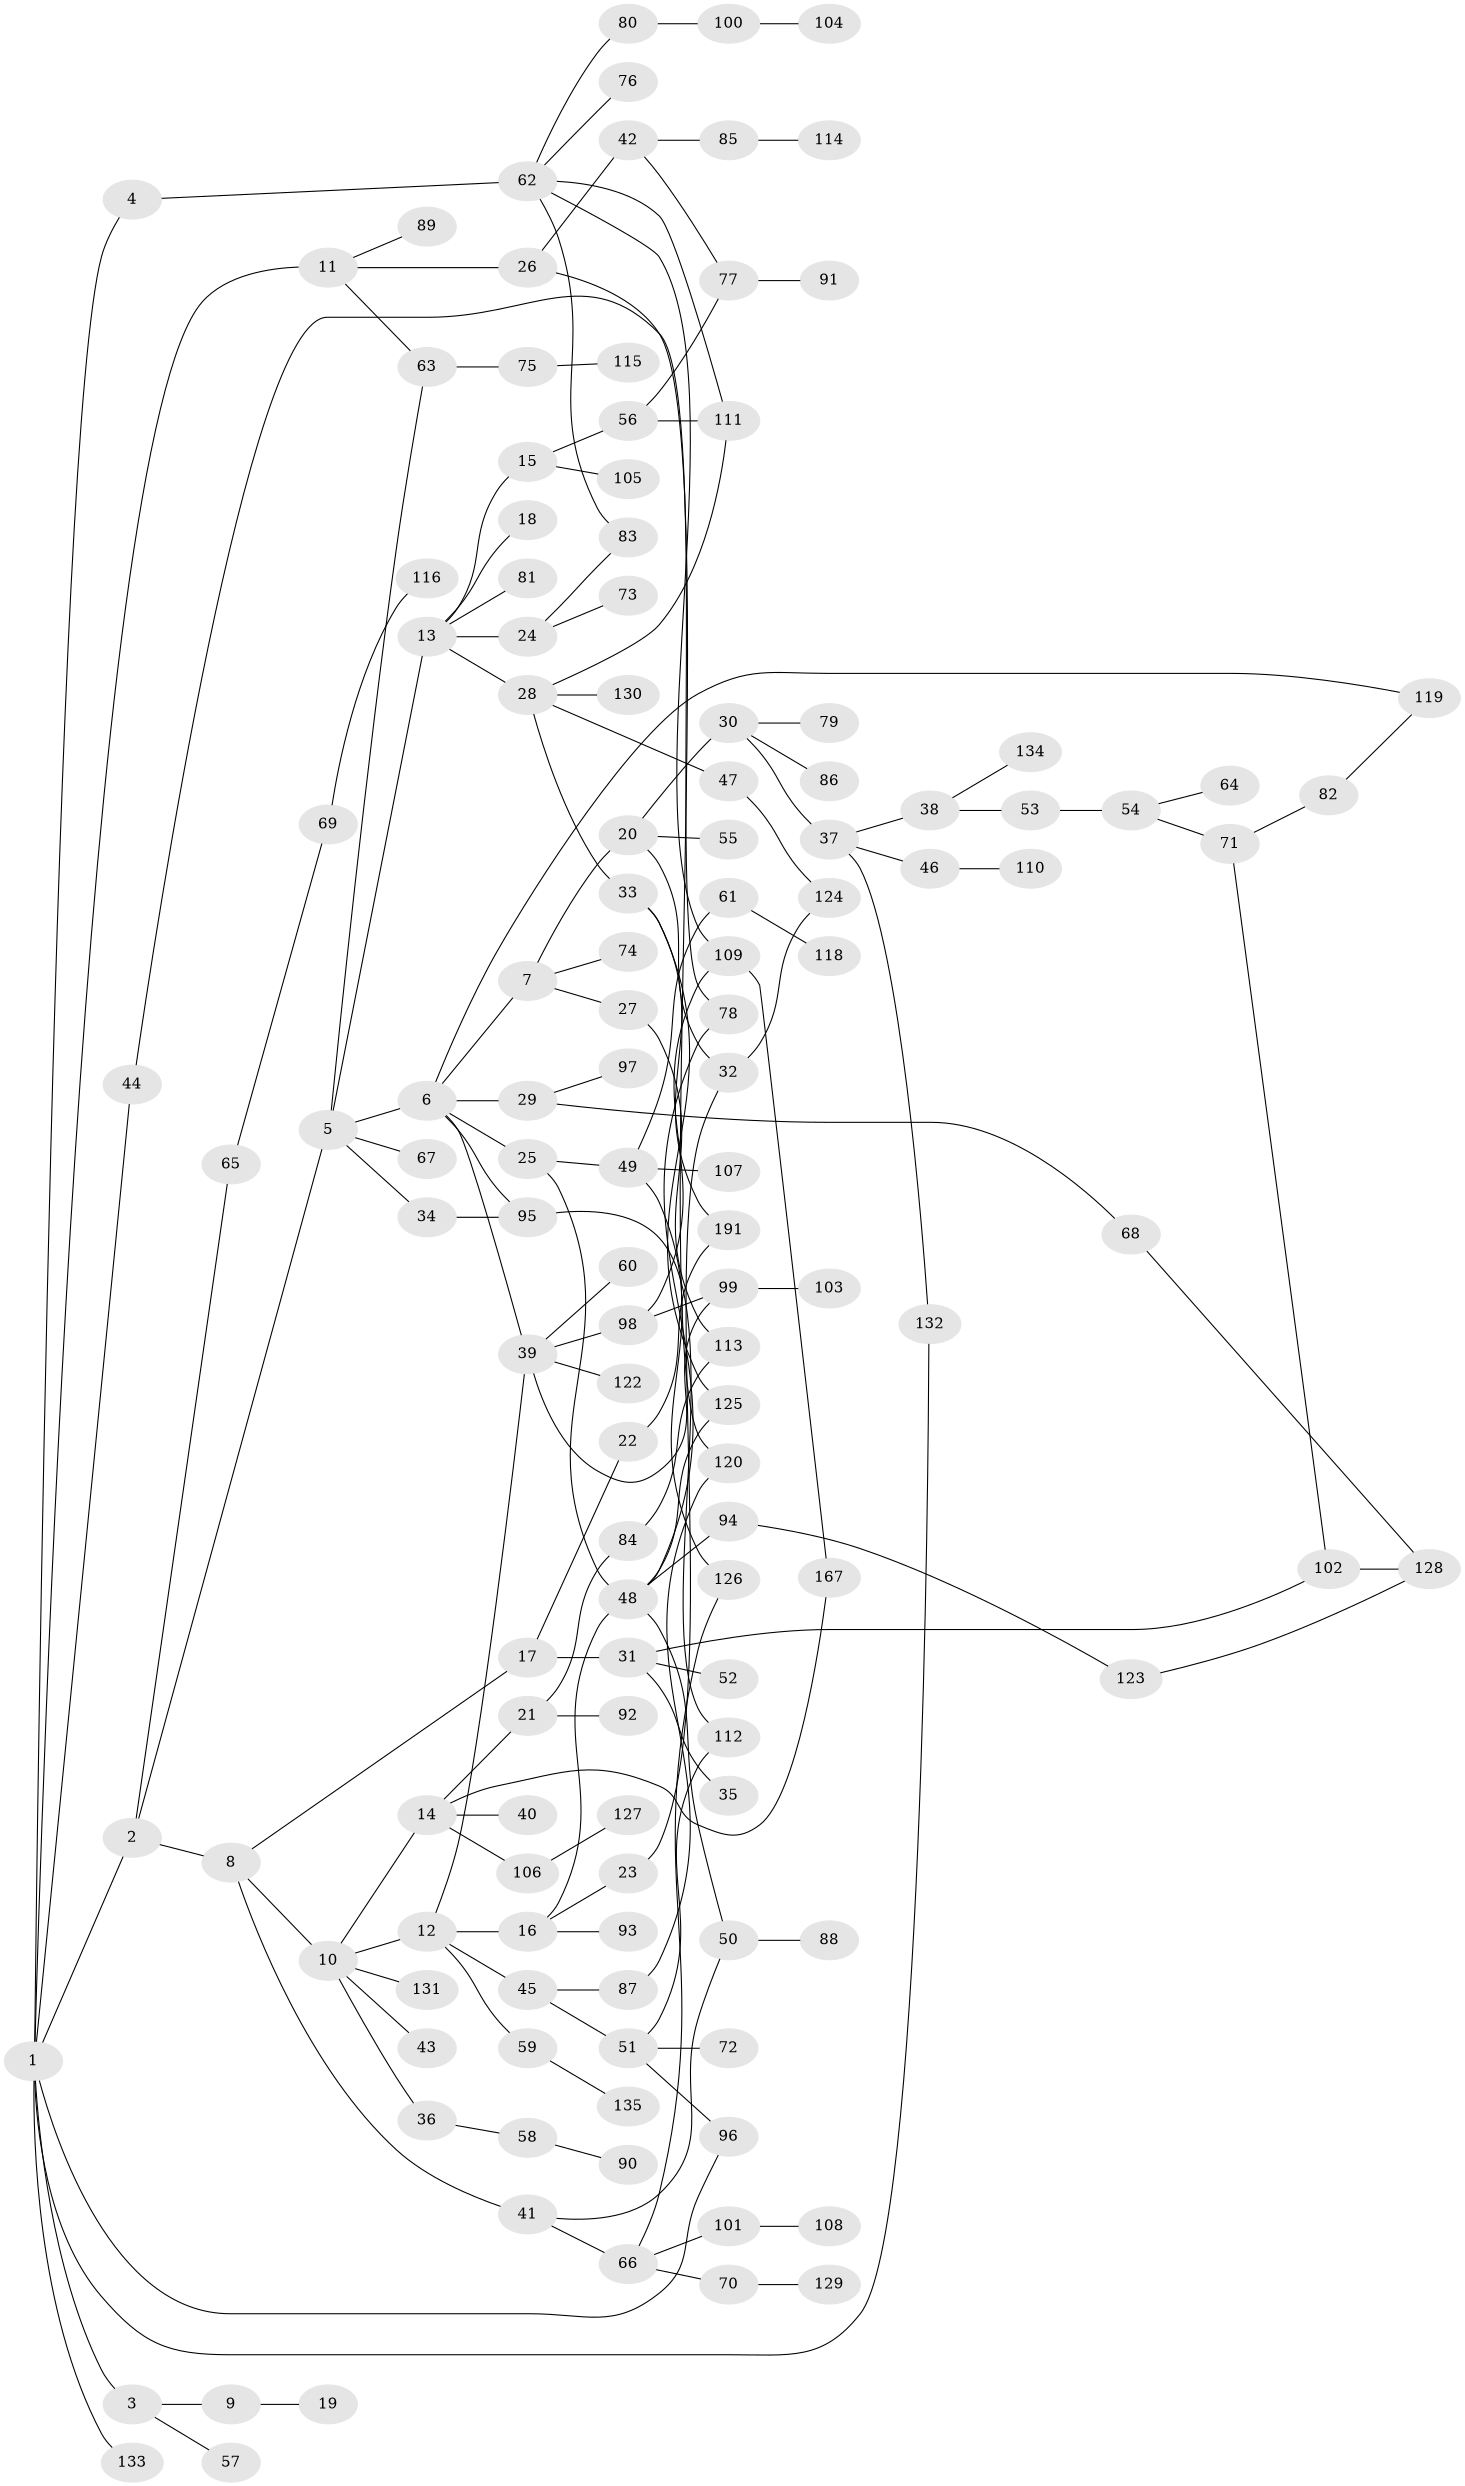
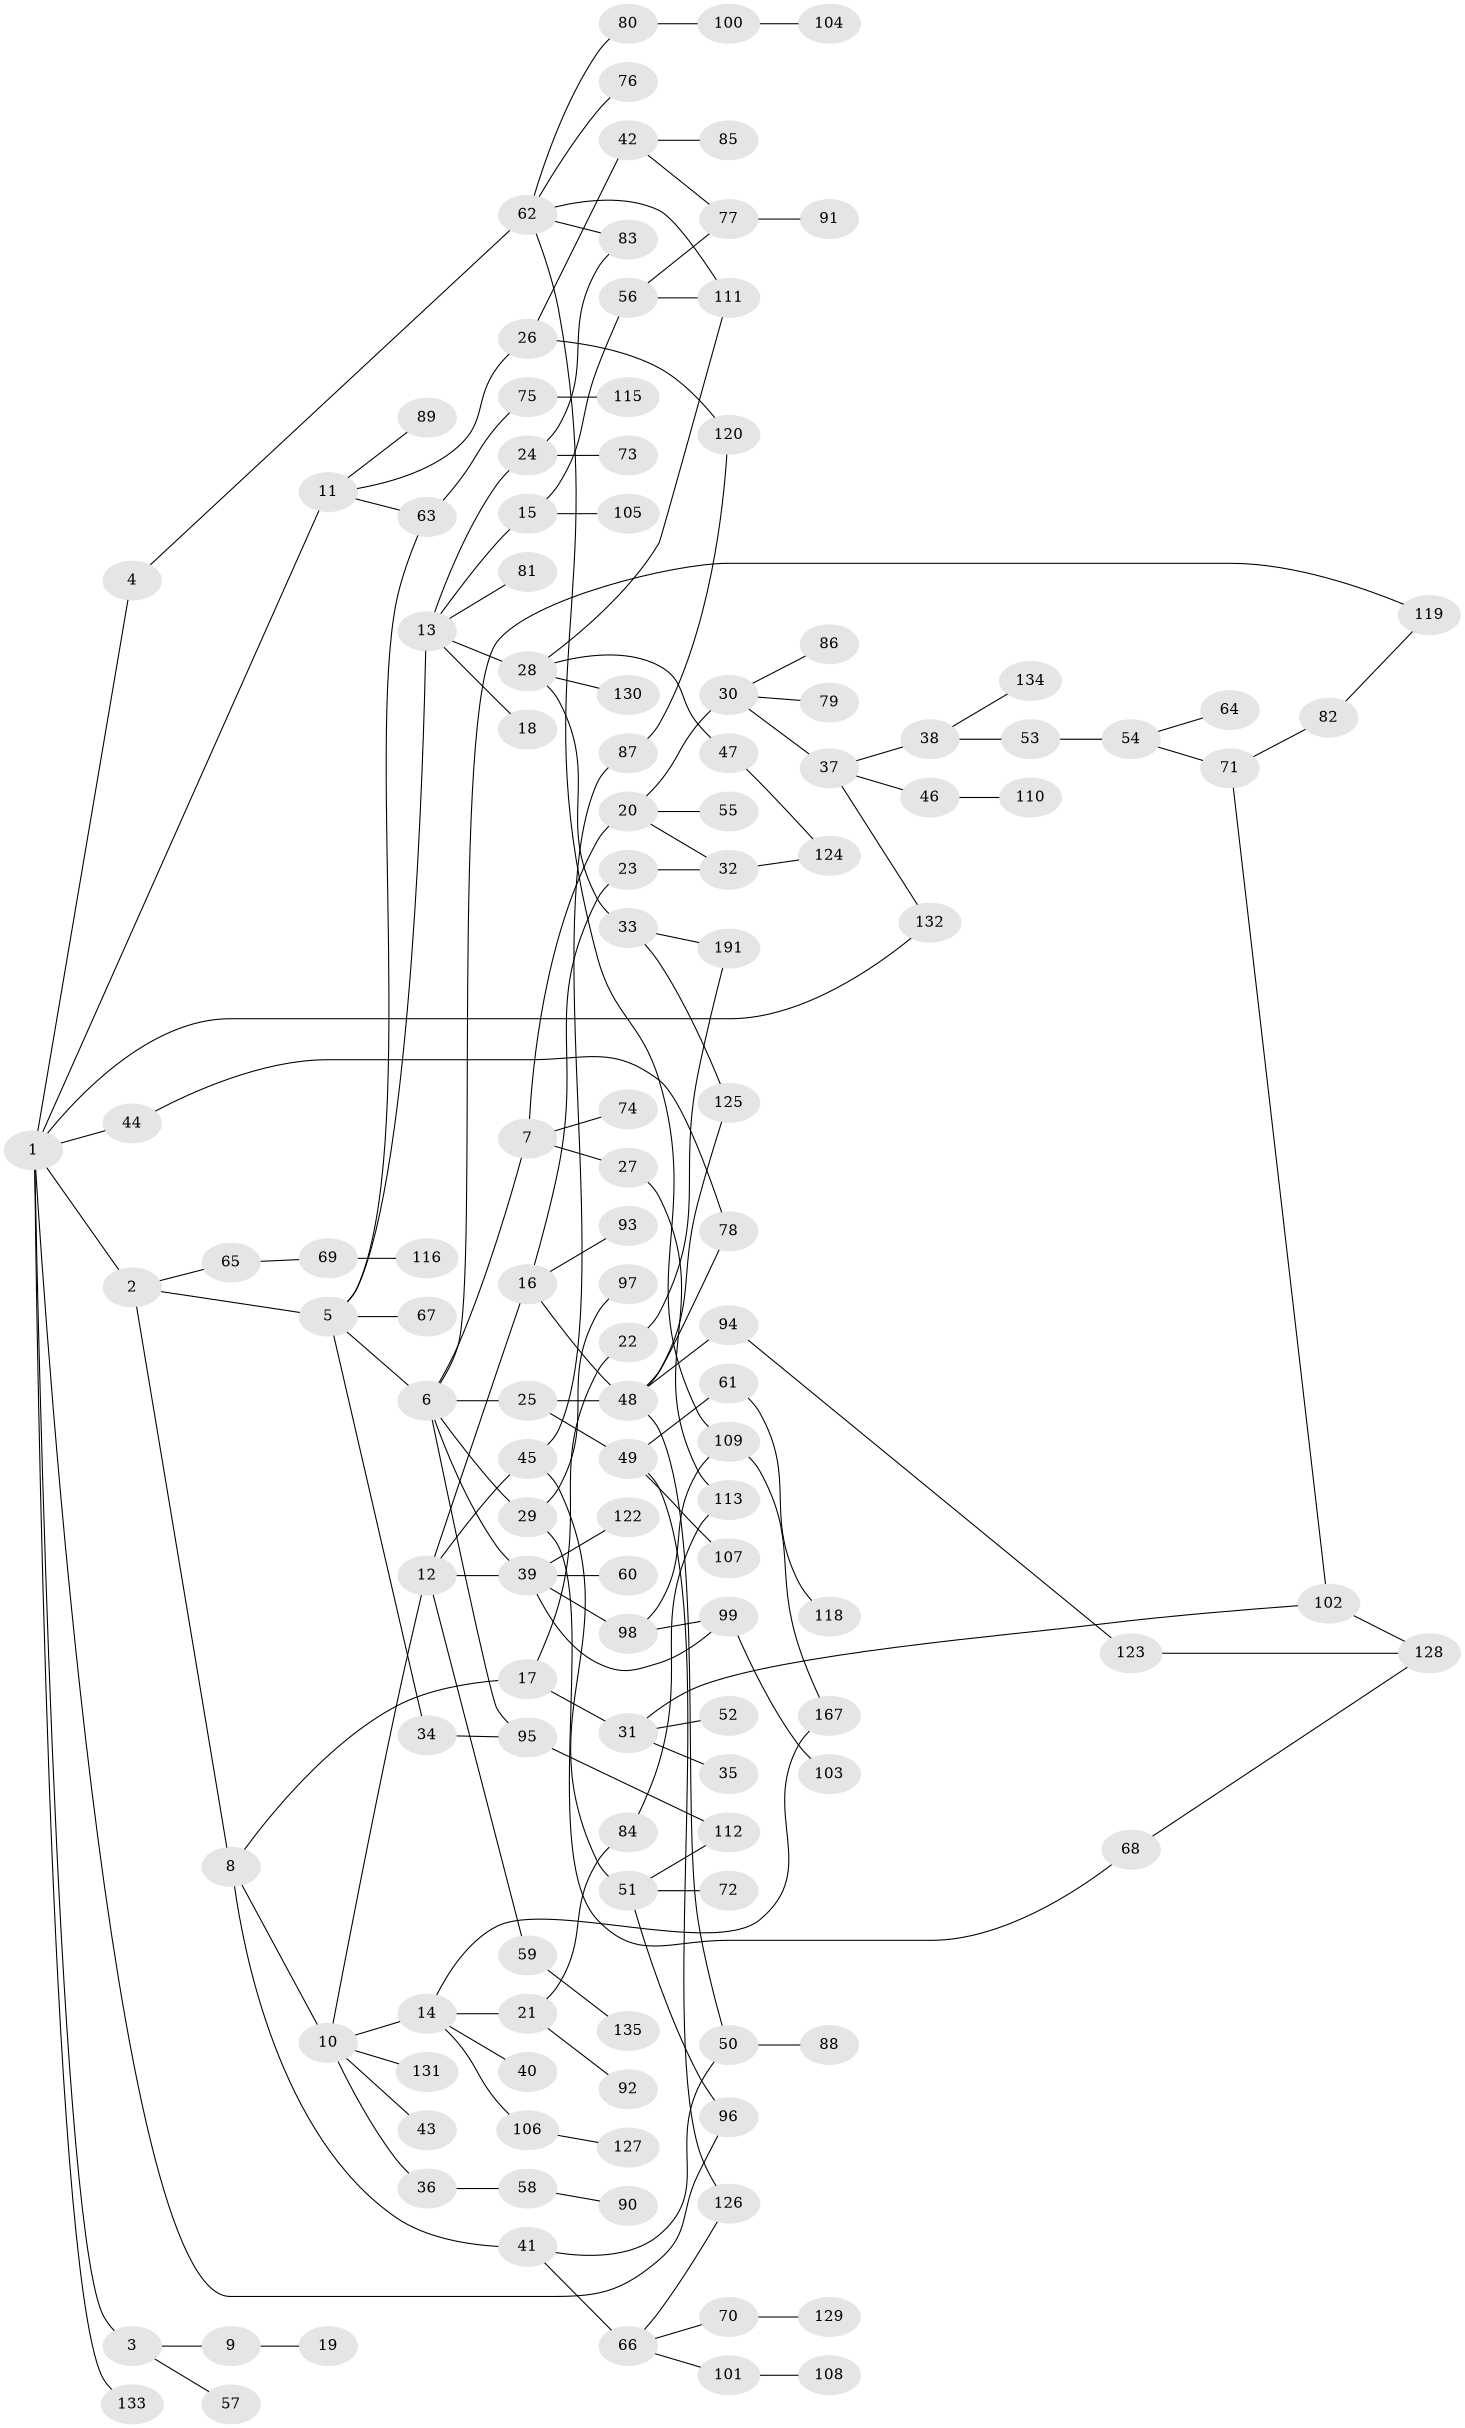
(829, 140) -> none
